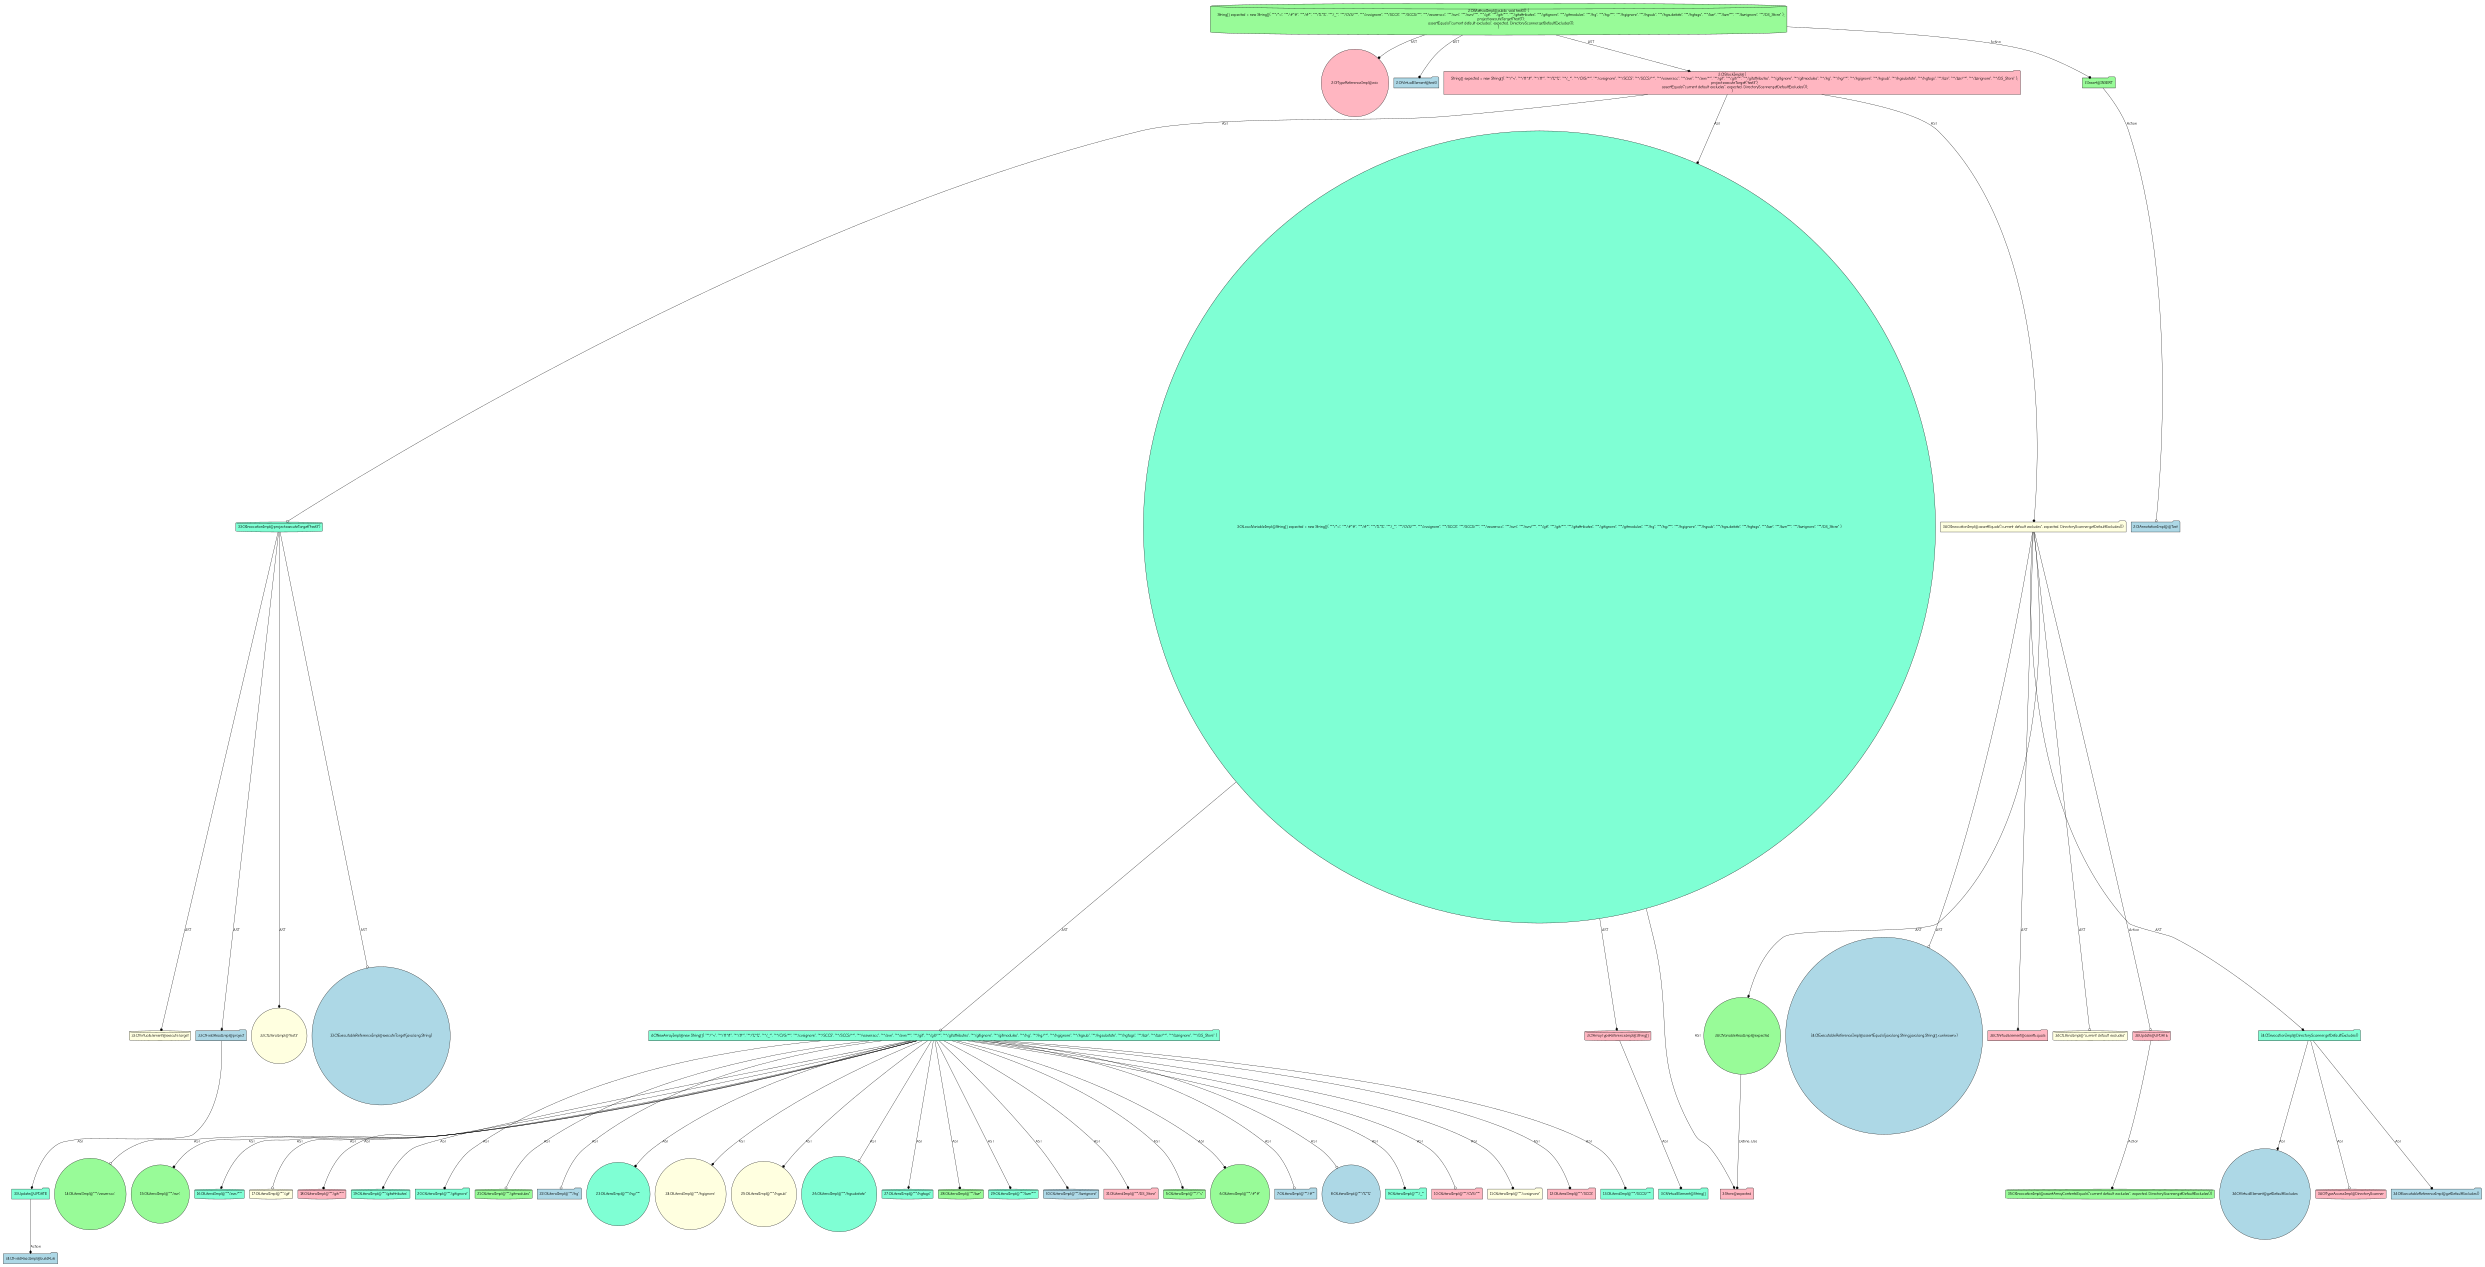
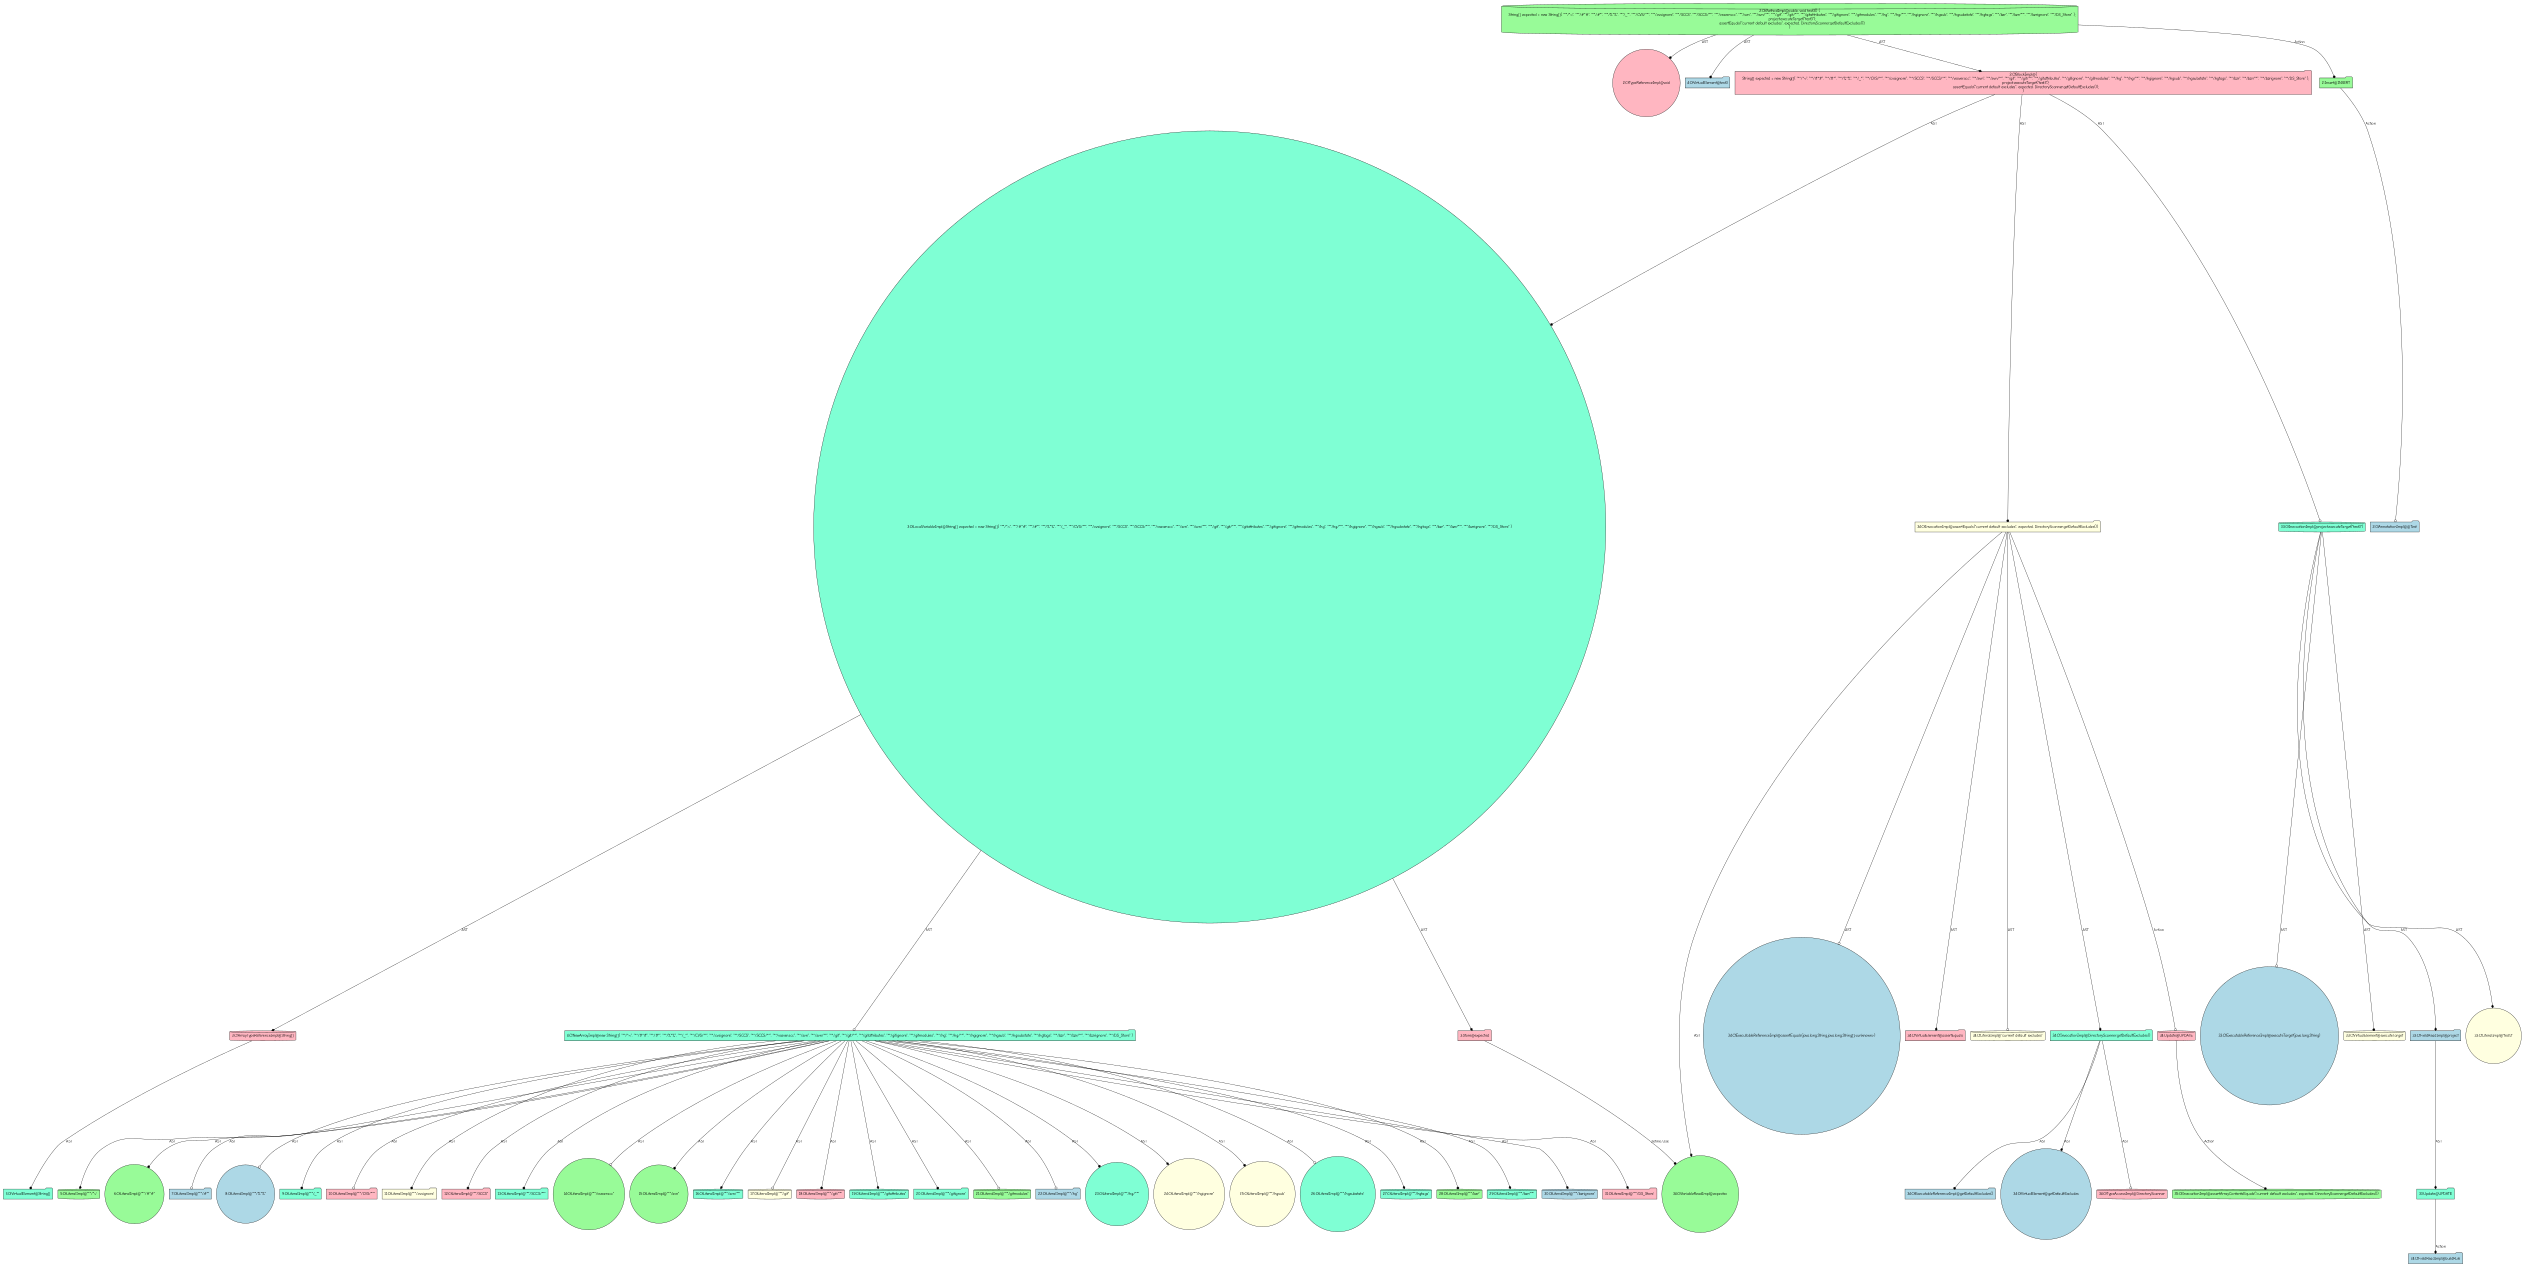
(1416, 83) -> (1708, 83)
(1739, 1130) -> (1584, 1095)
